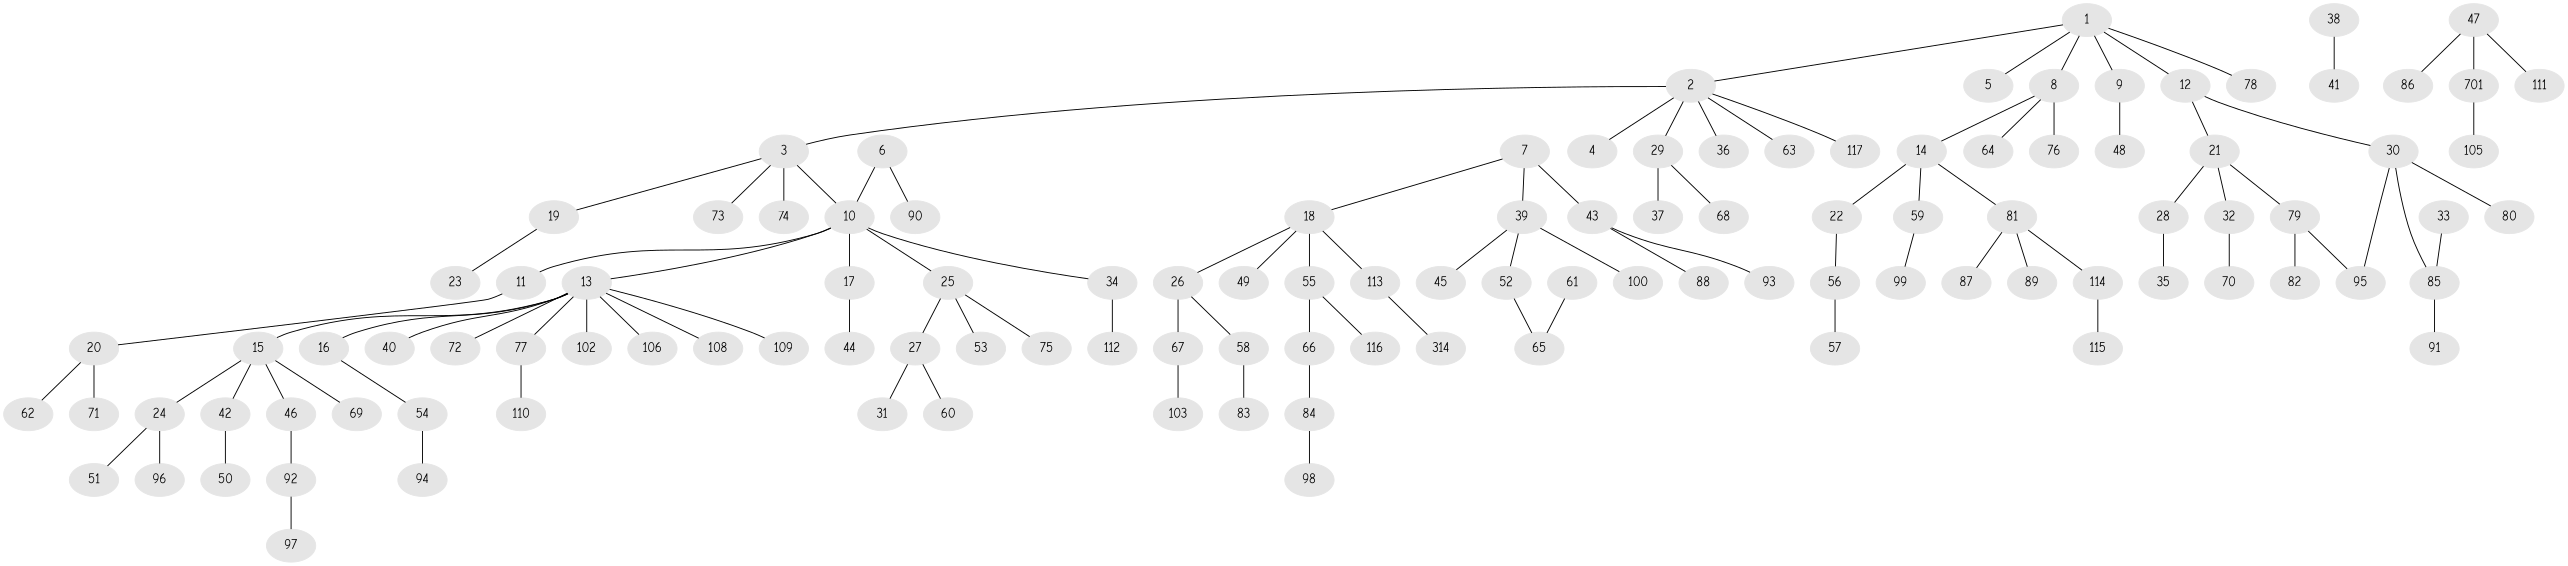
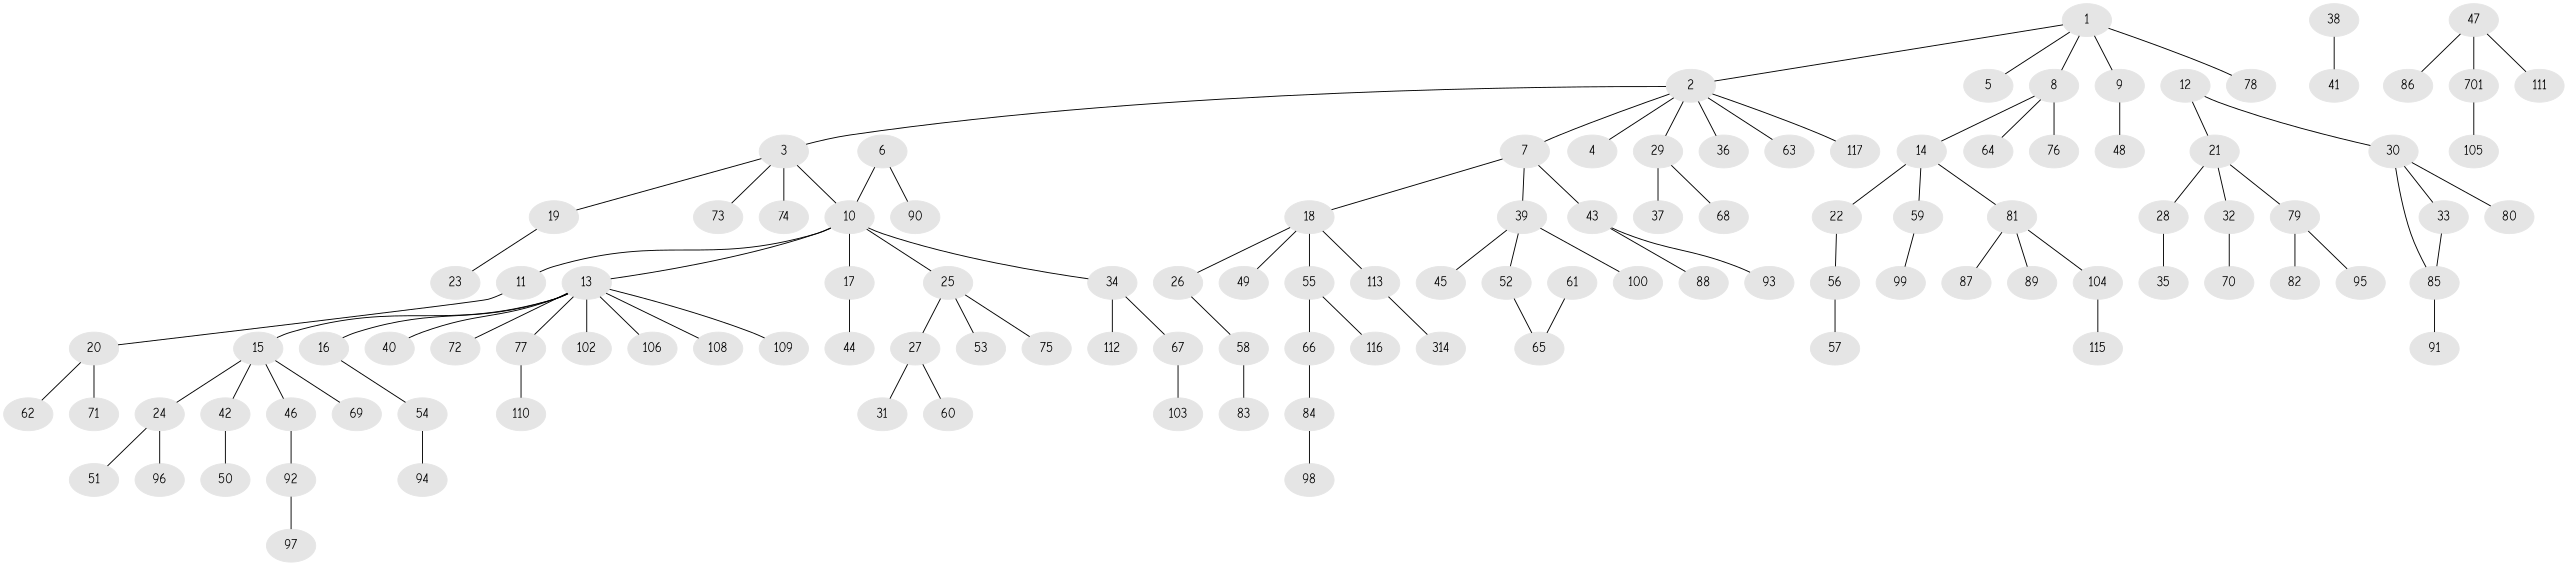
(2136, 53) -> none
none -> (1607, 117)
(2377, 217) -> (2419, 184)
(2098, 283) -> (2098, 283)
(1178, 316) -> (1145, 316)
